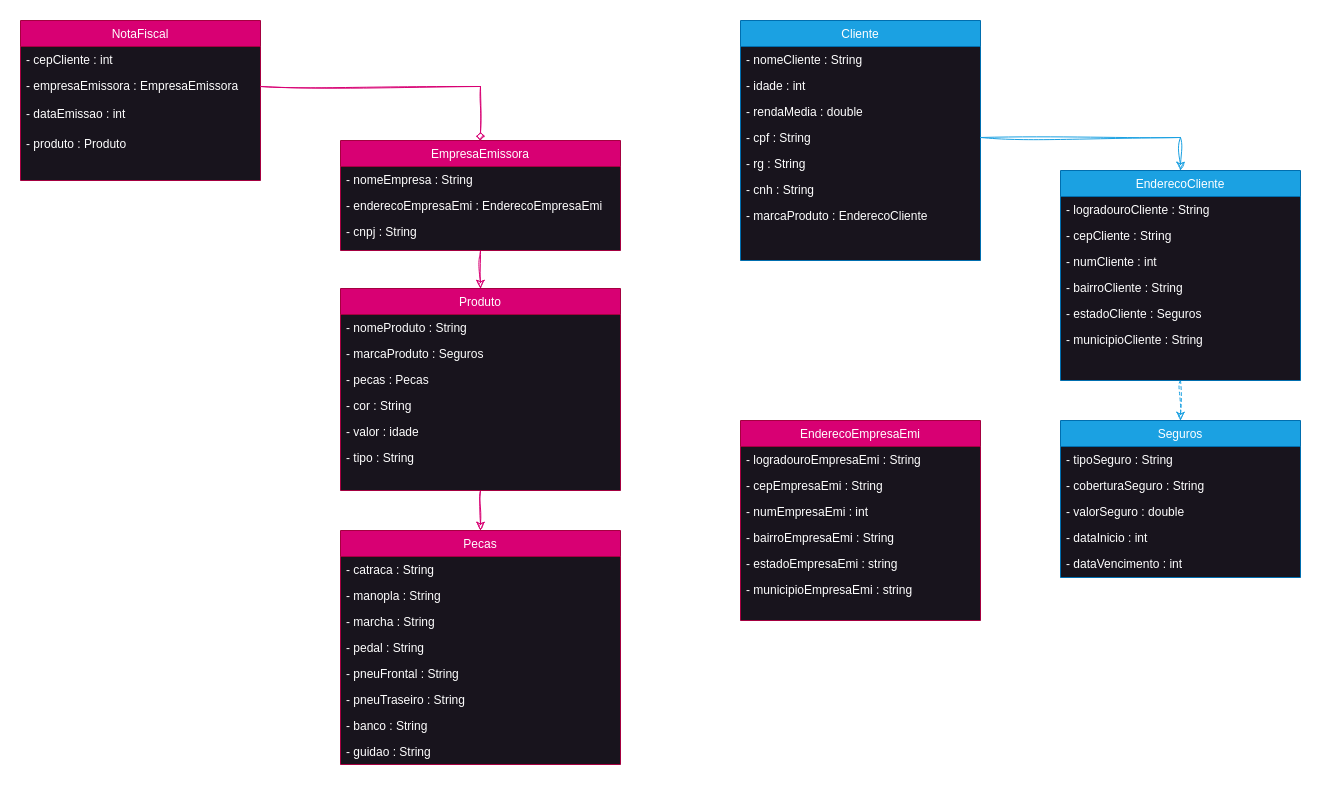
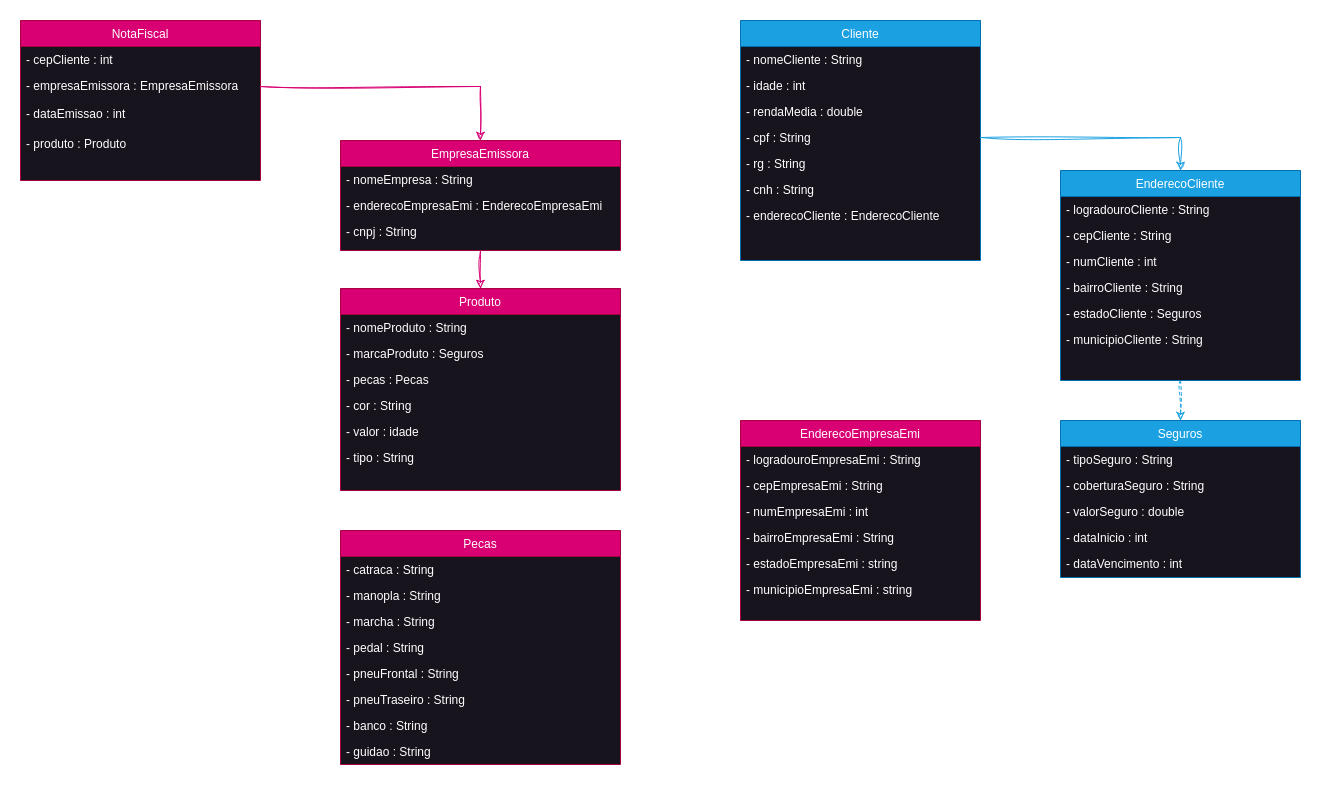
(481, 131) -> (481, 132)
(844, 216) -> (851, 216)
(481, 507) -> none
